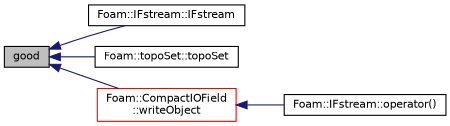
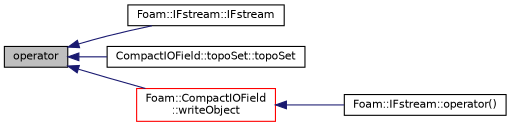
(27, 57) -> (36, 57)
(167, 57) -> (206, 57)
